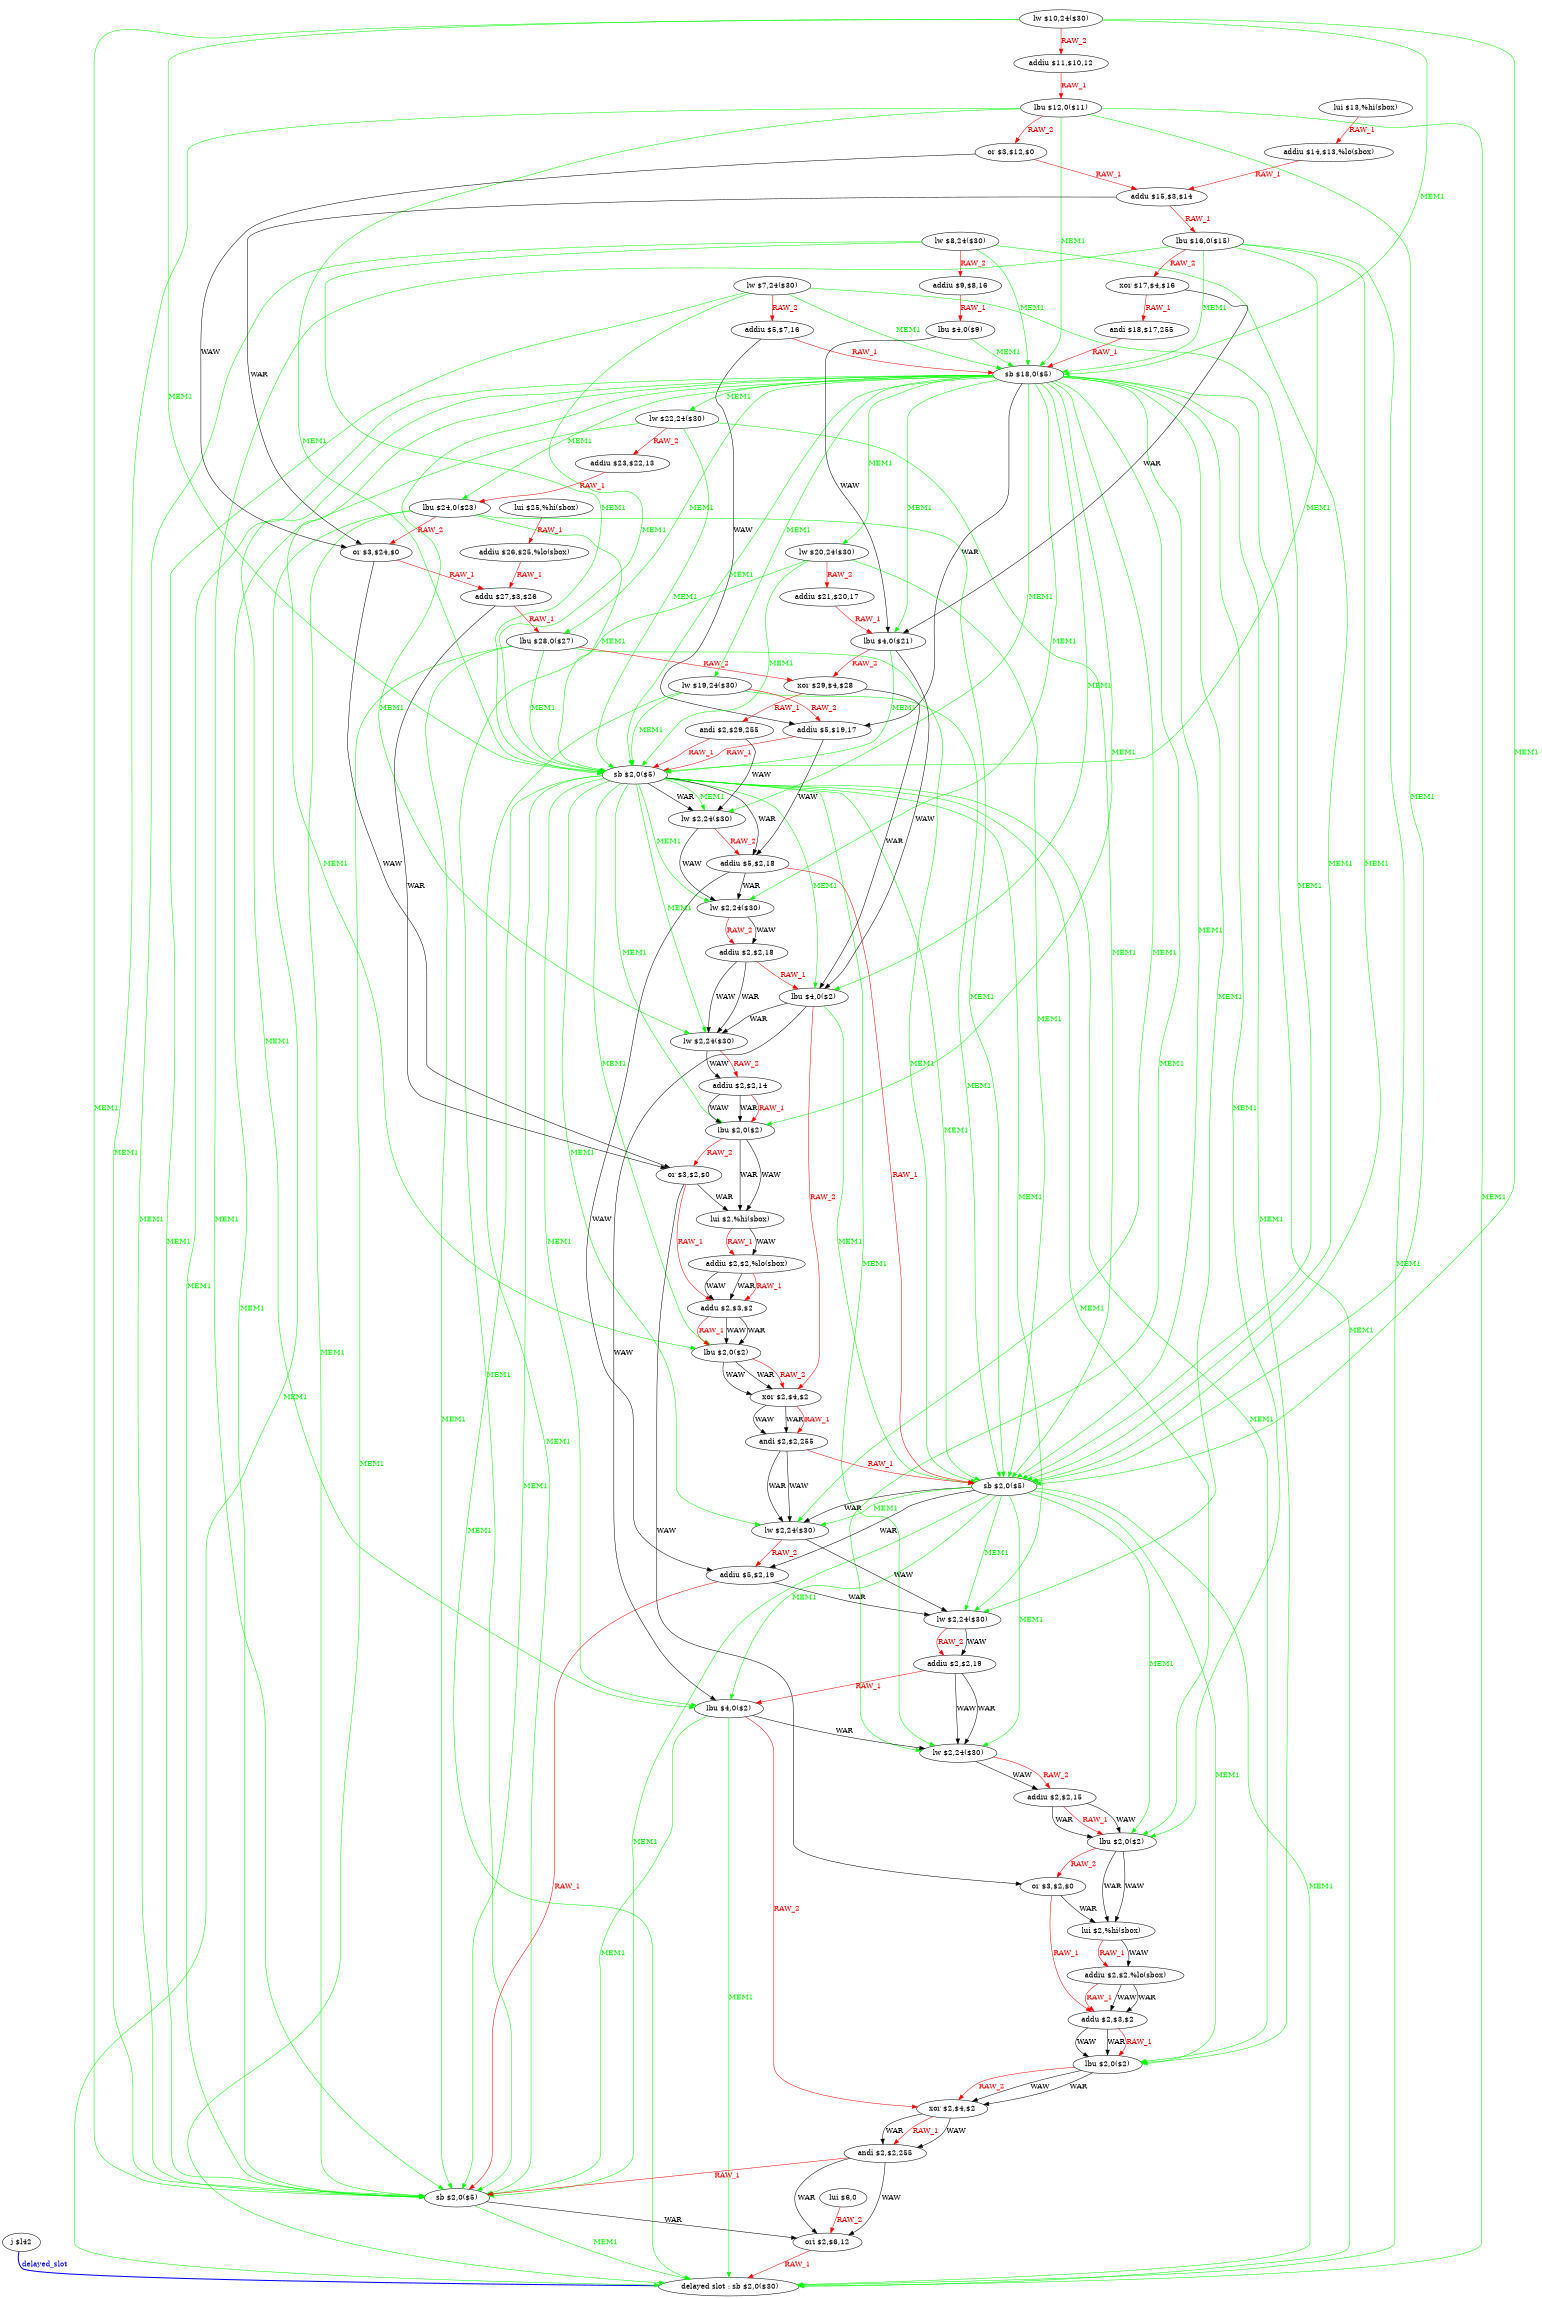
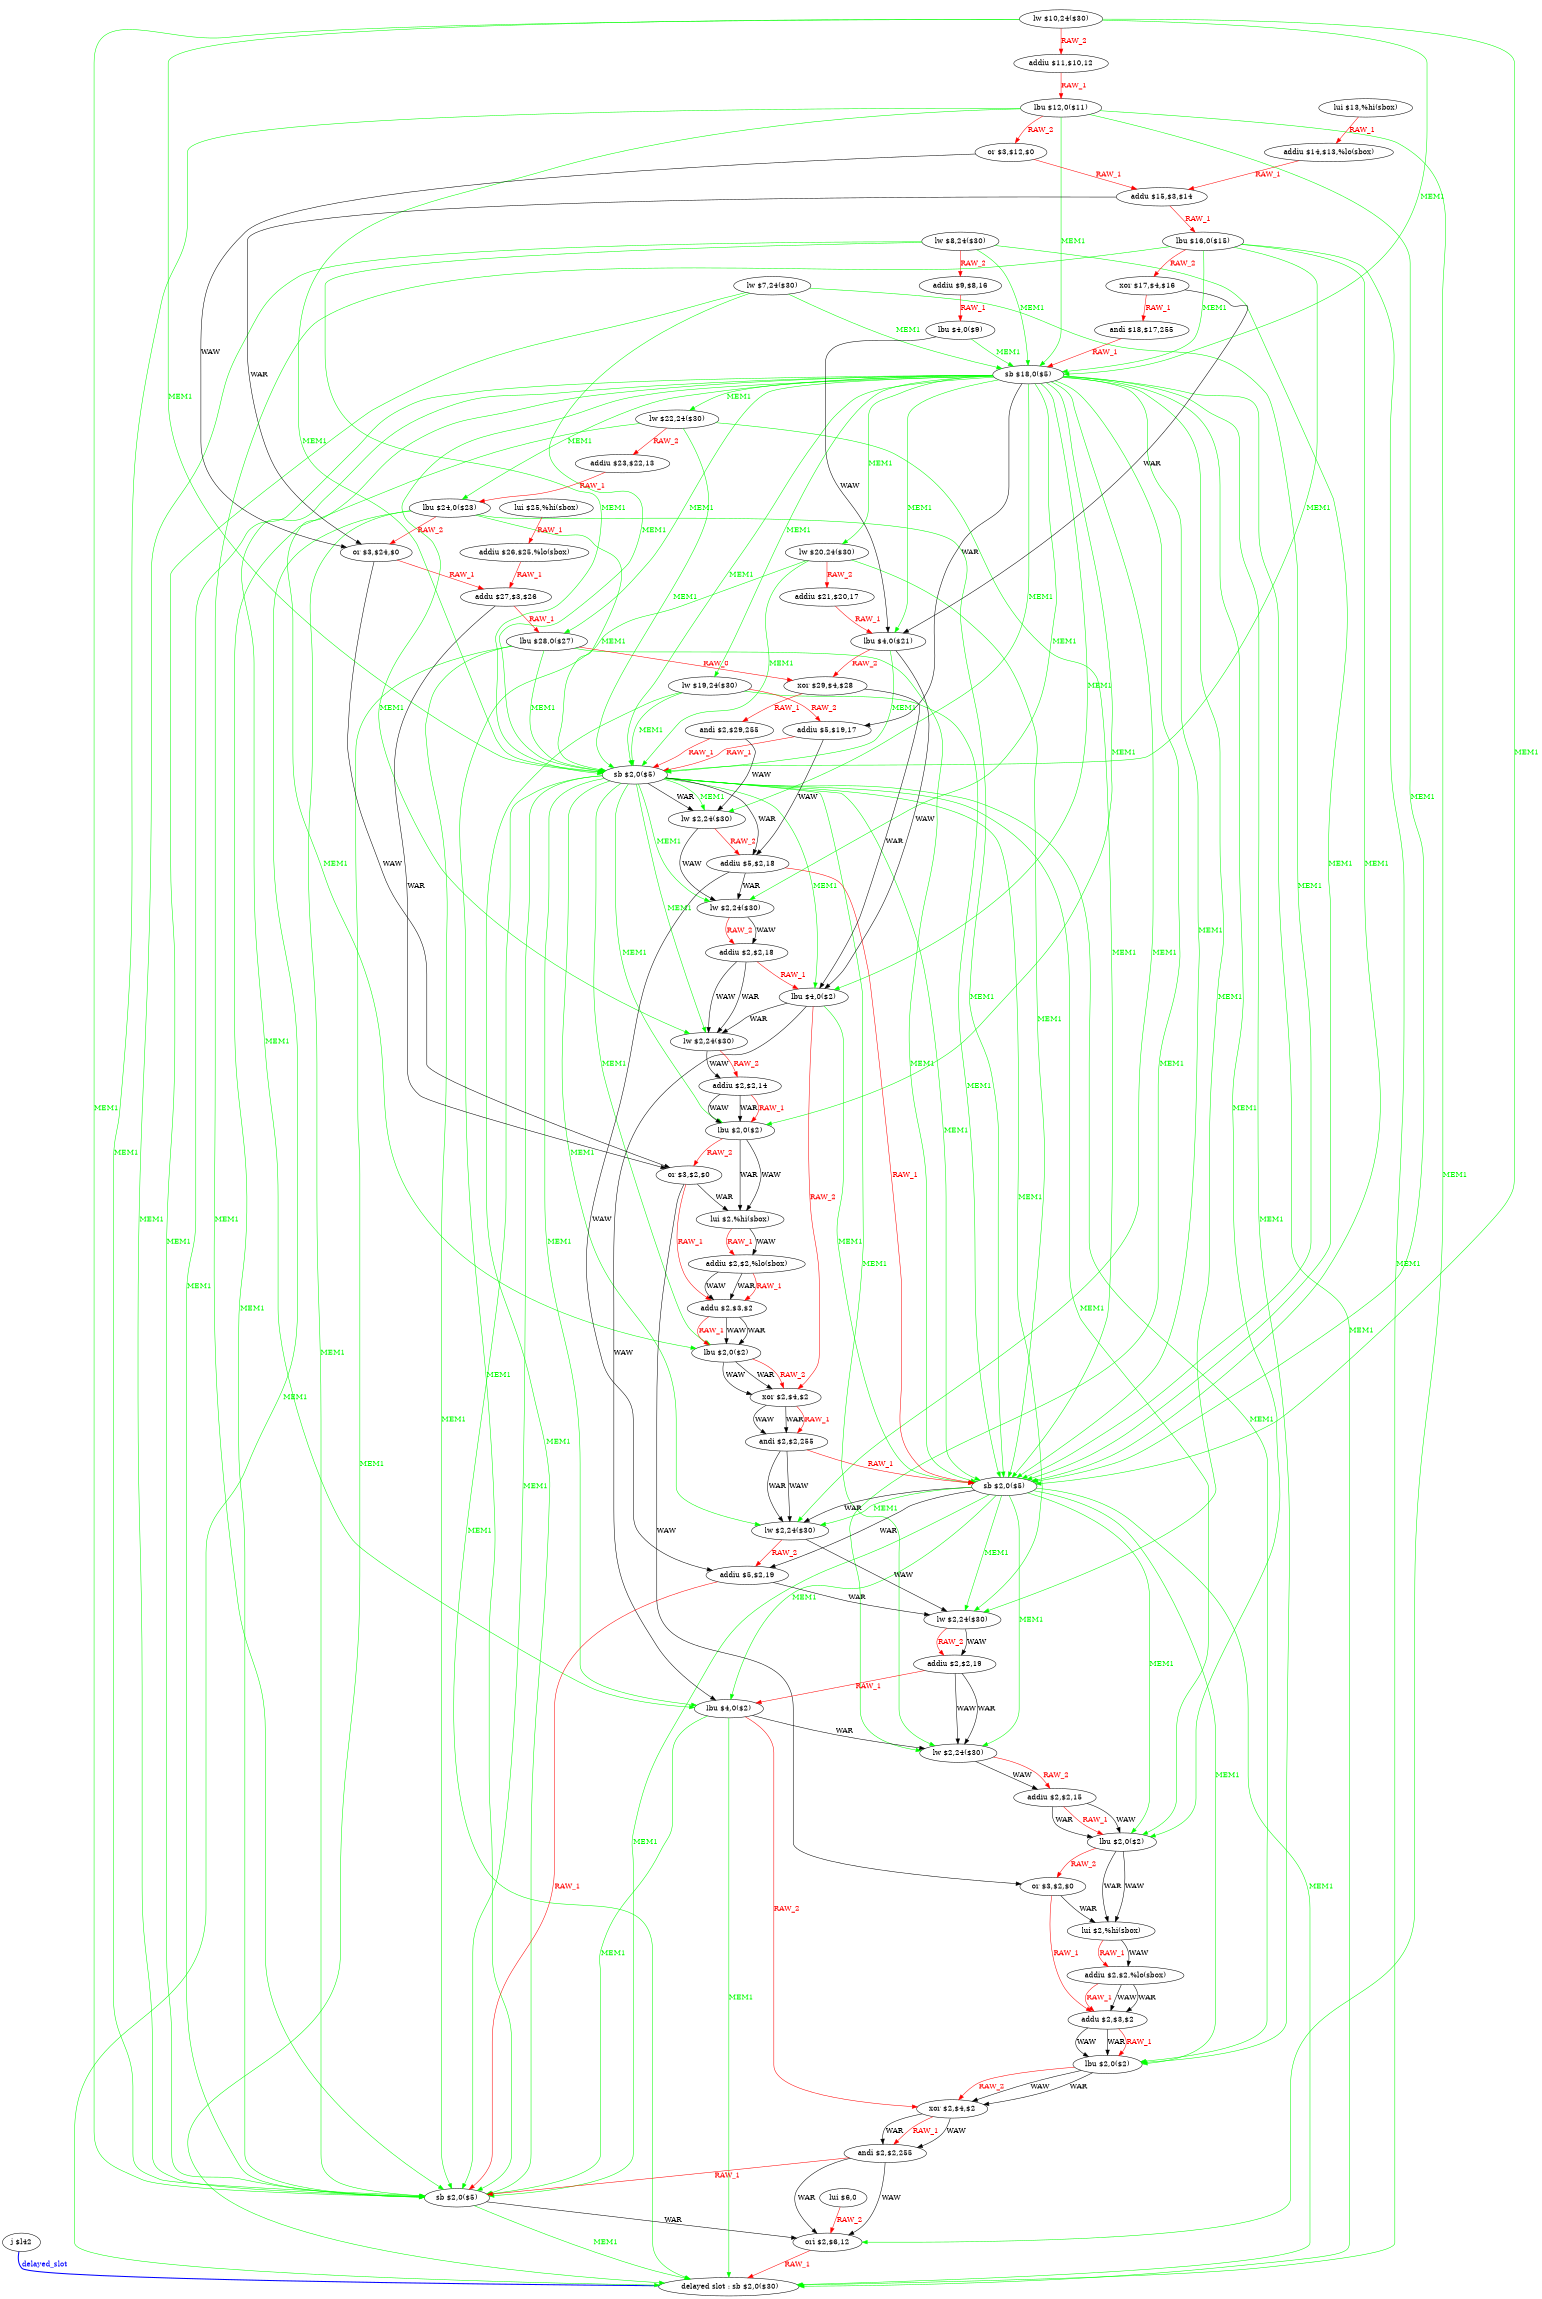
(772, 330) -> none
(716, 664) -> (716, 664)
(1482, 1339) -> (1442, 1253)
